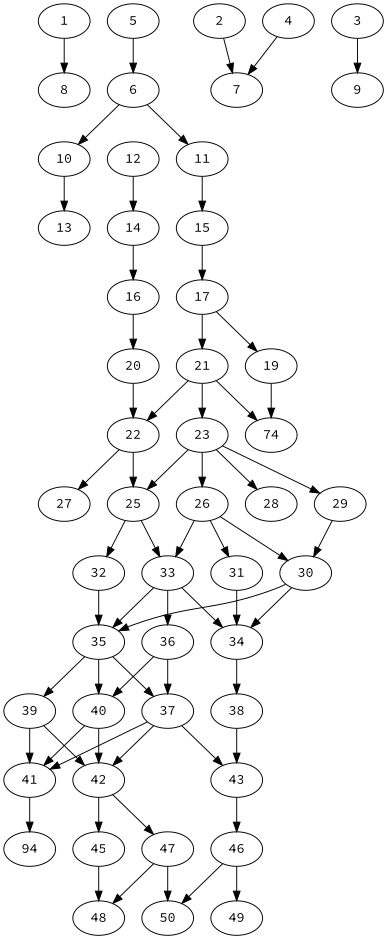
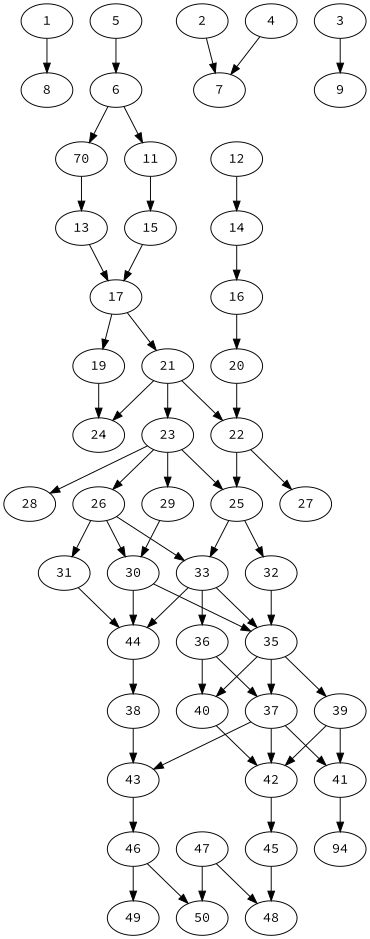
(64, 159) -> (81, 159)
none -> (96, 258)
(271, 435) -> (99, 435)
(237, 642) -> (133, 642)
(69, 741) -> none
(130, 811) -> none
